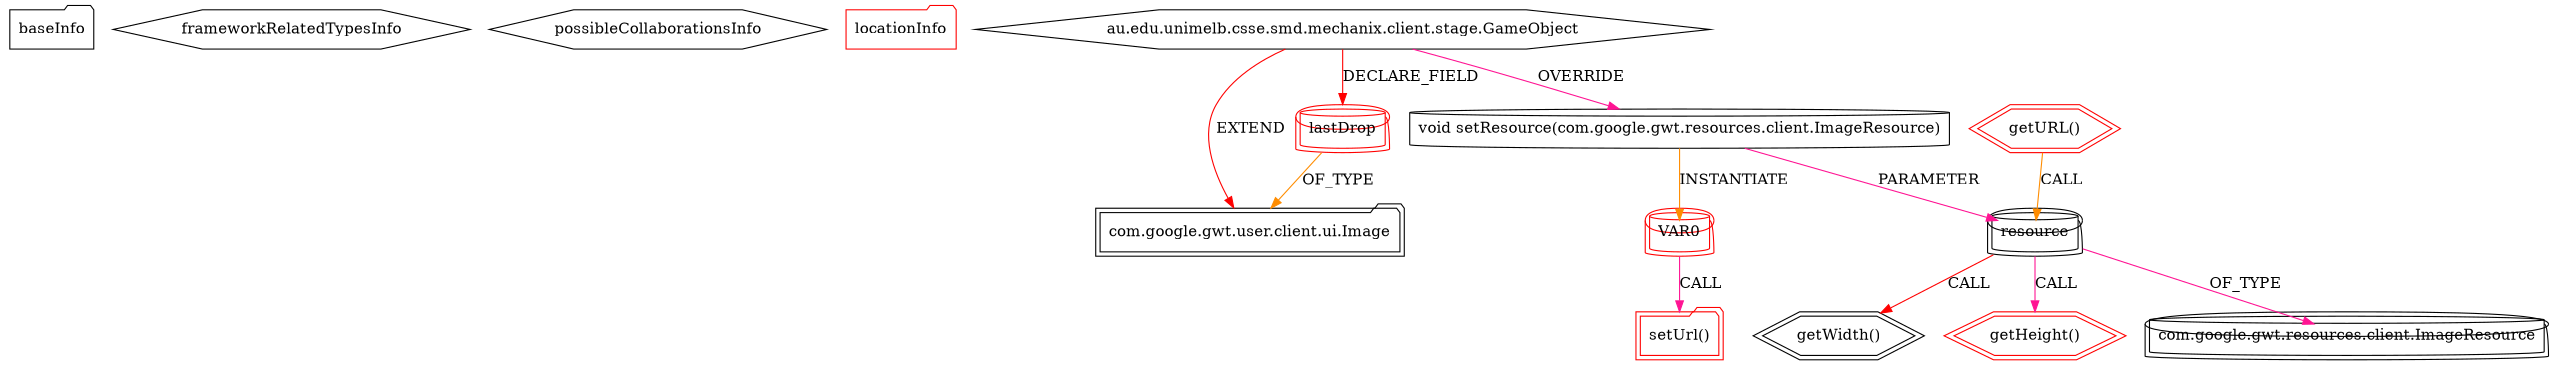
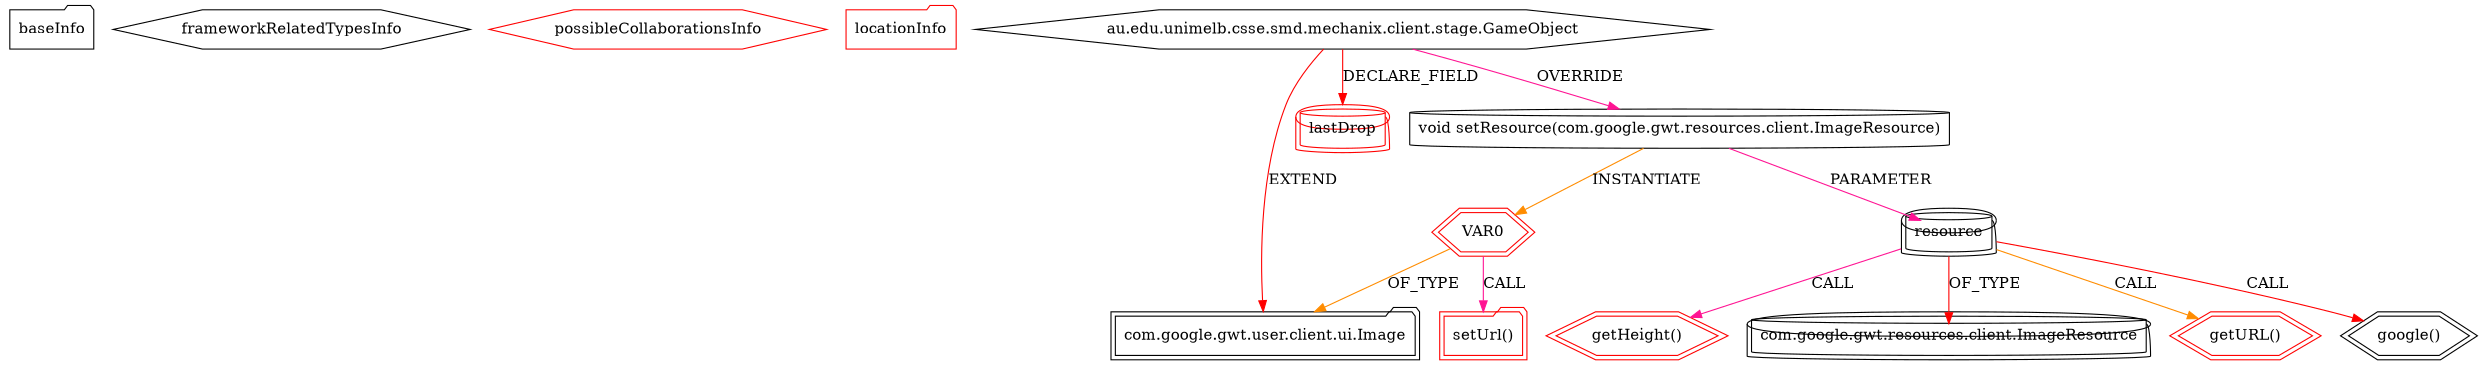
(658, 29) -> (658, 29)
(1300, 176) -> (1387, 278)
(2040, 181) -> (2092, 282)
(1680, 232) -> (1483, 232)
(2193, 285) -> (1949, 284)
(1839, 336) -> (2409, 336)
